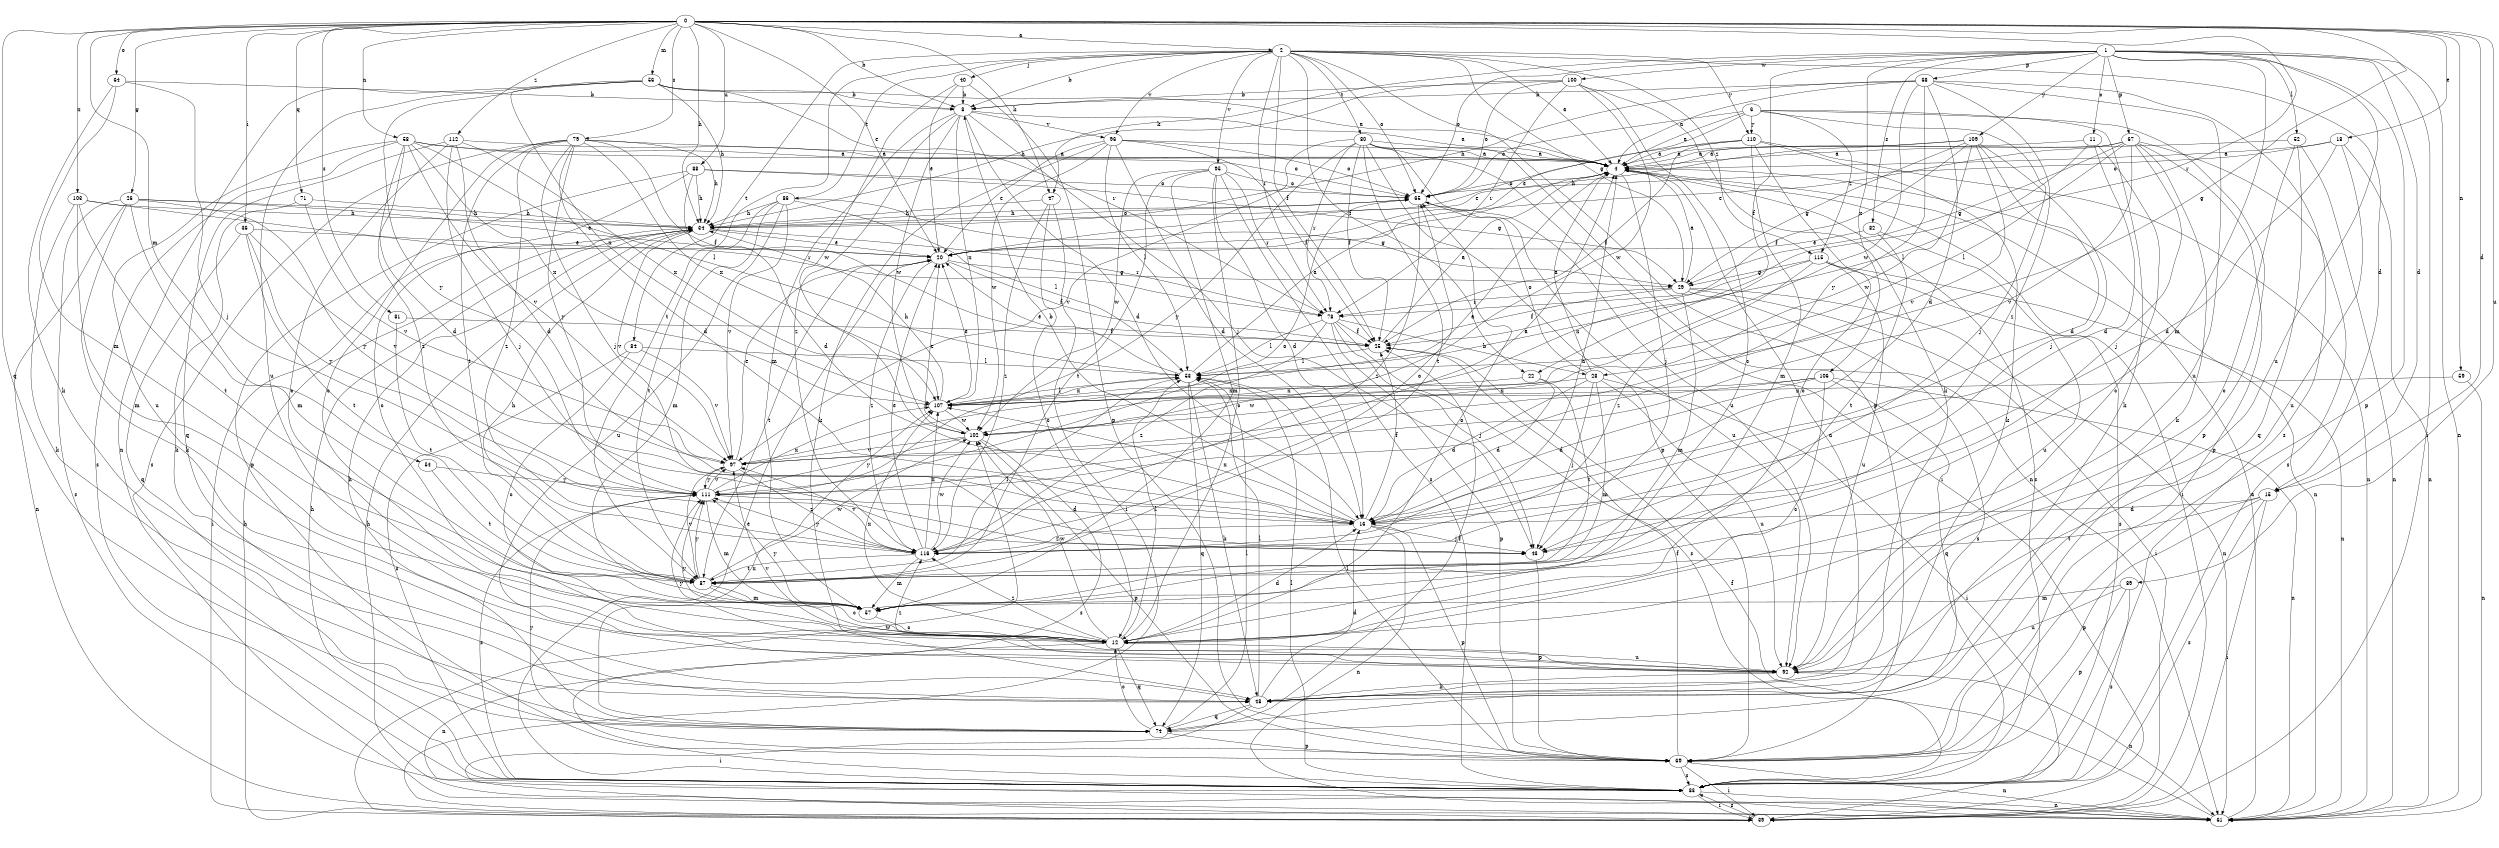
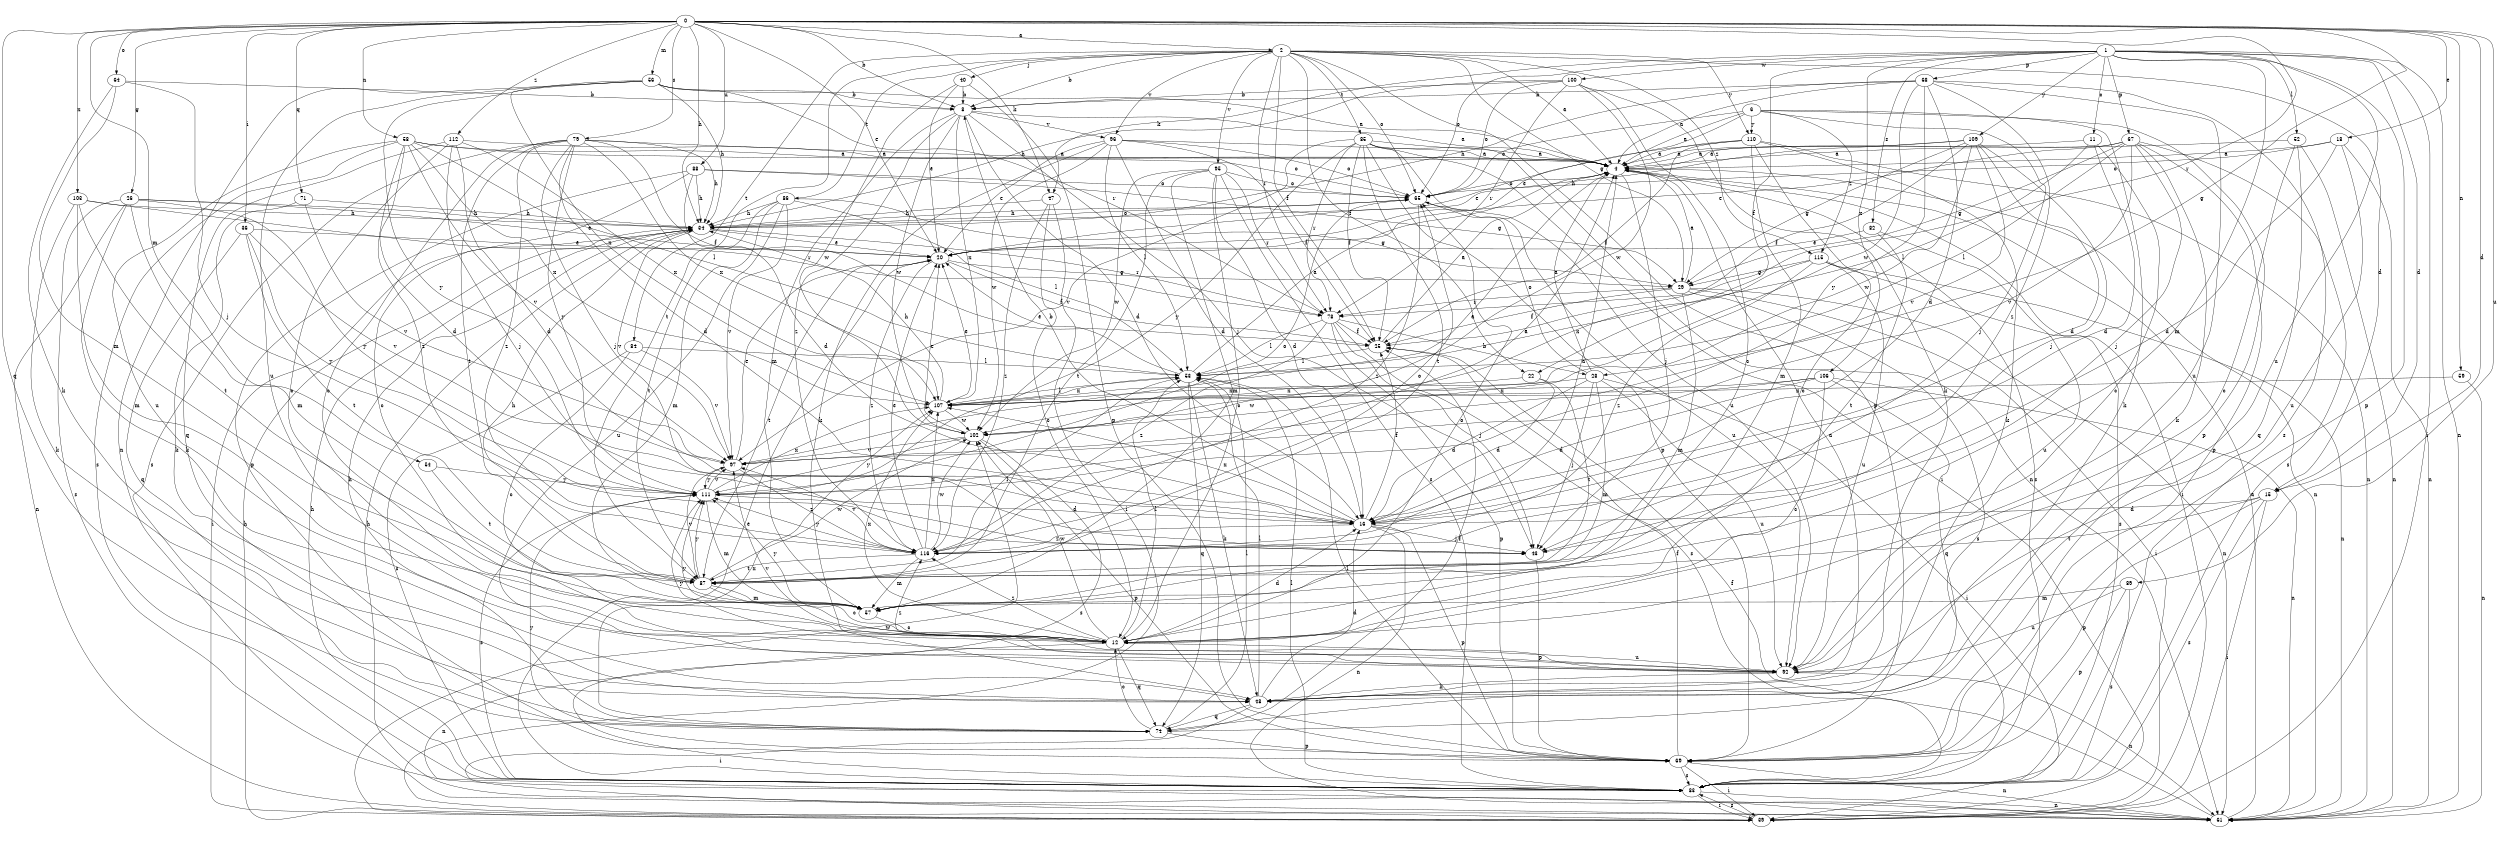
(1363, 140) -> (1363, 140)
(397, 317) -> none
